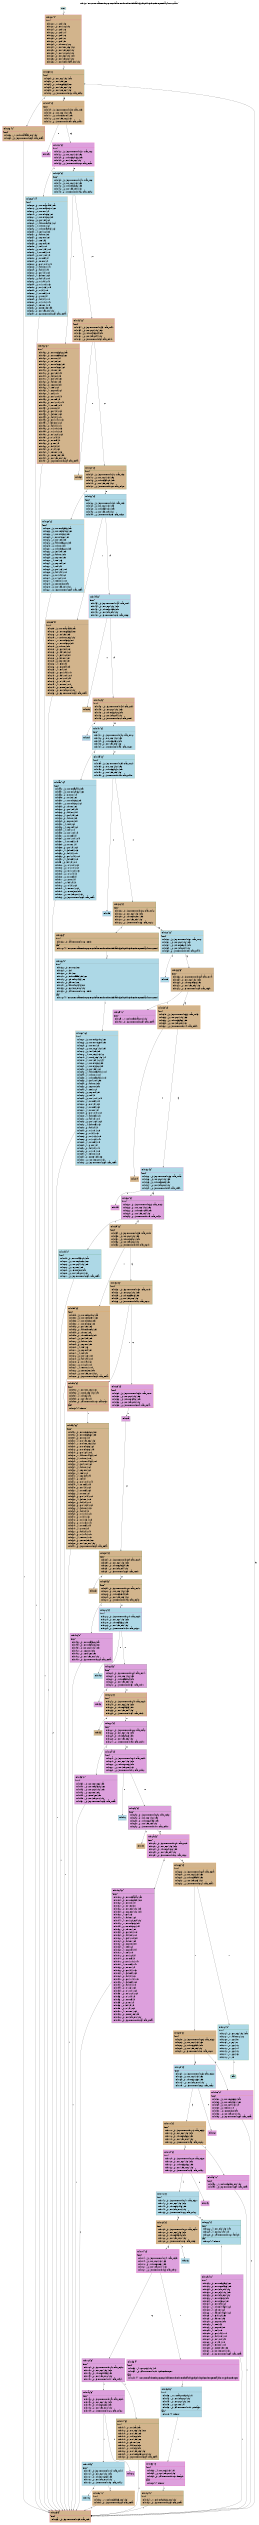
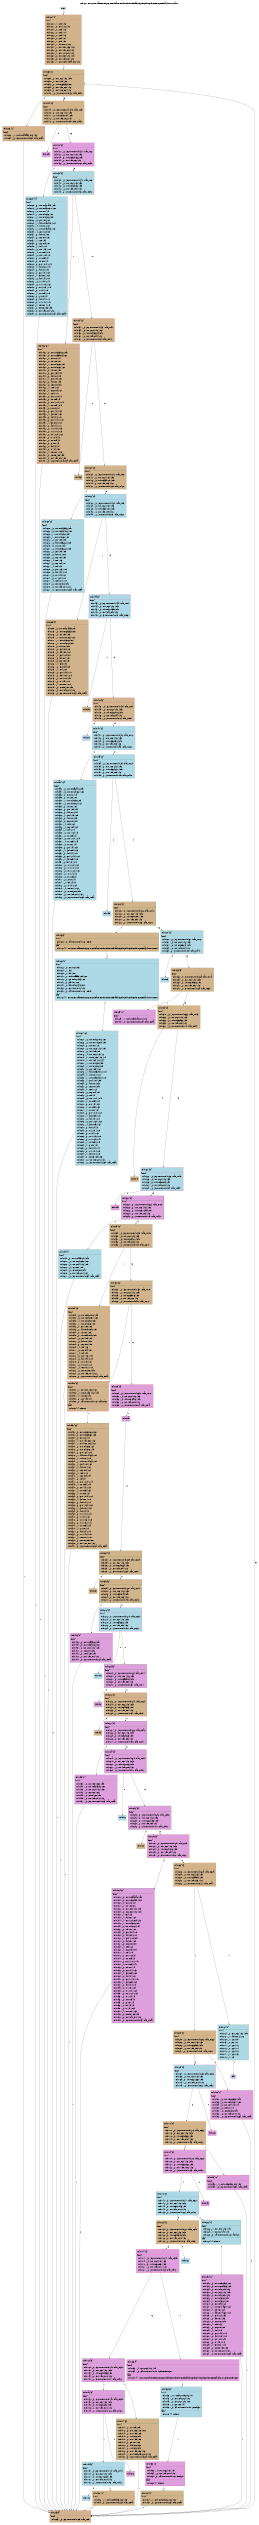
(233, 2077) -> (233, 2077)
